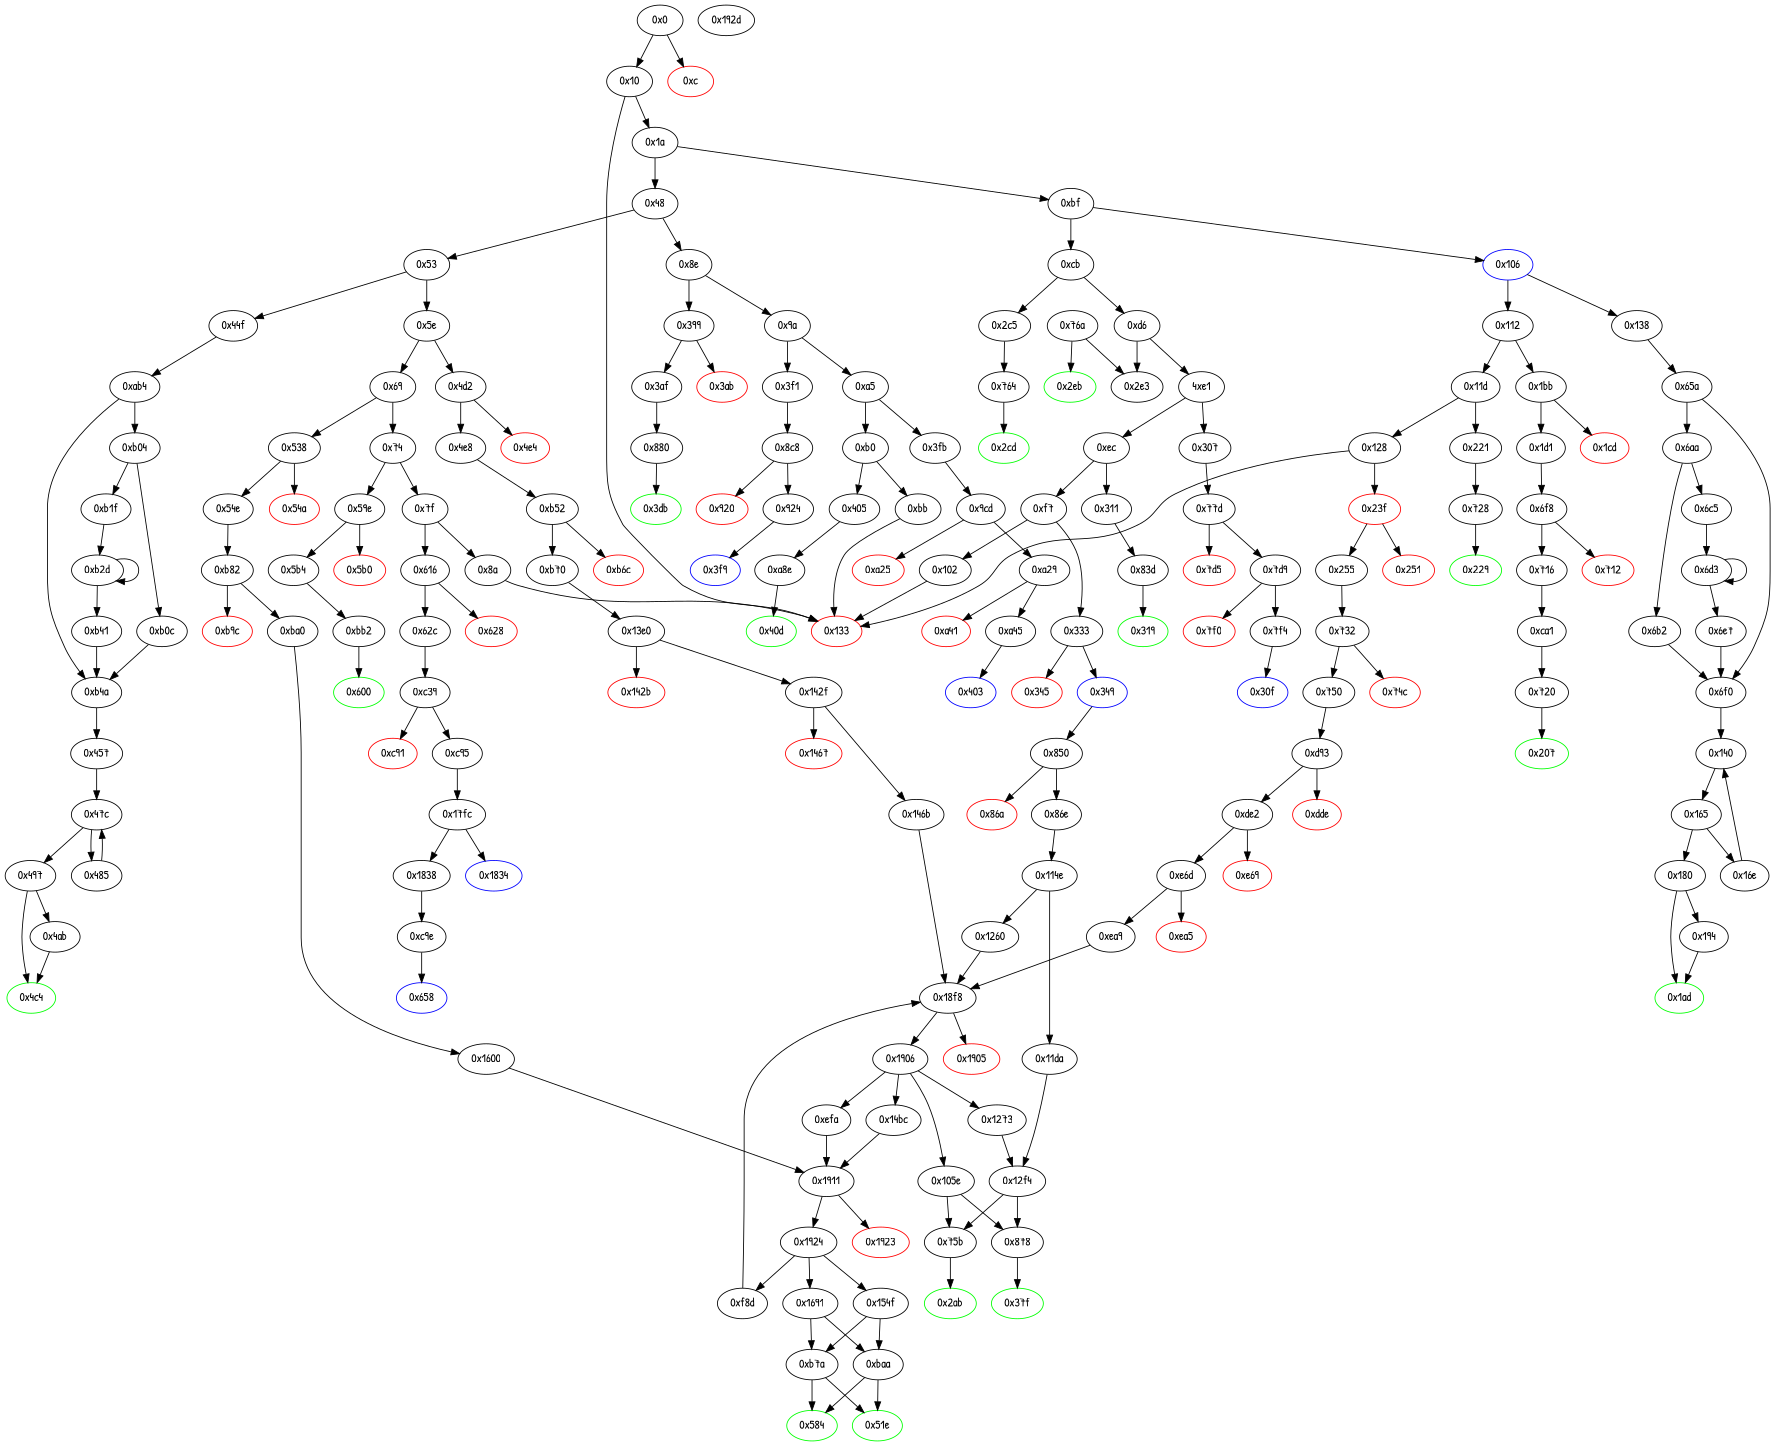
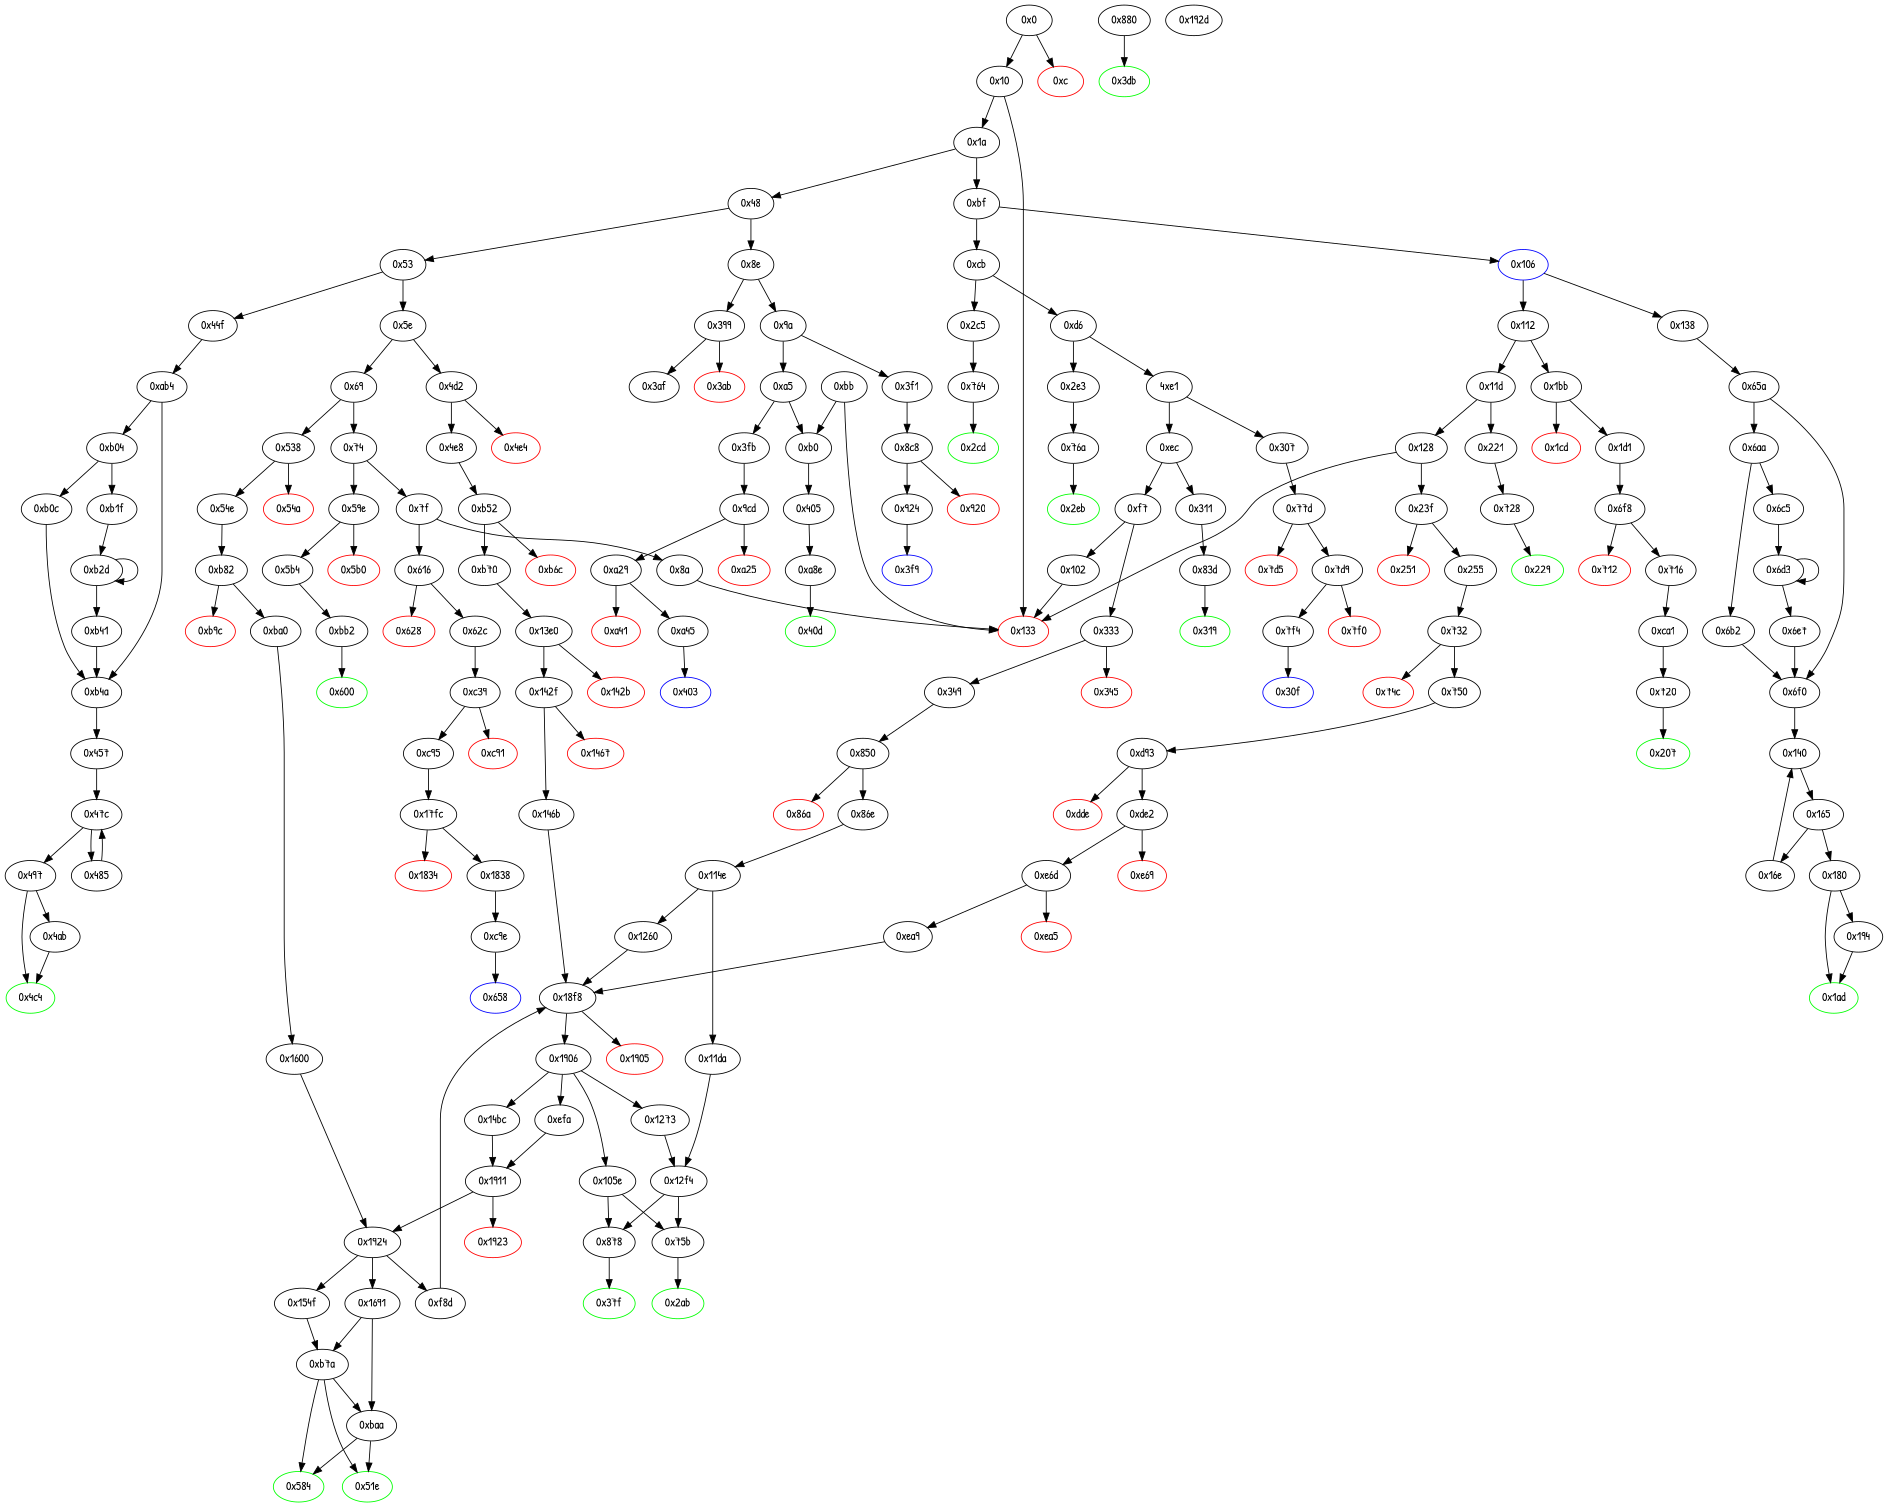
(1102, 354) -> (1073, 413)
(657, 413) -> none
(889, 475) -> (829, 414)
(1375, 509) -> (1421, 509)
(1102, 692) -> (950, 692)
(494, 876) -> (423, 876)
(652, 1119) -> (332, 1147)
(880, 1330) -> (344, 1392)
